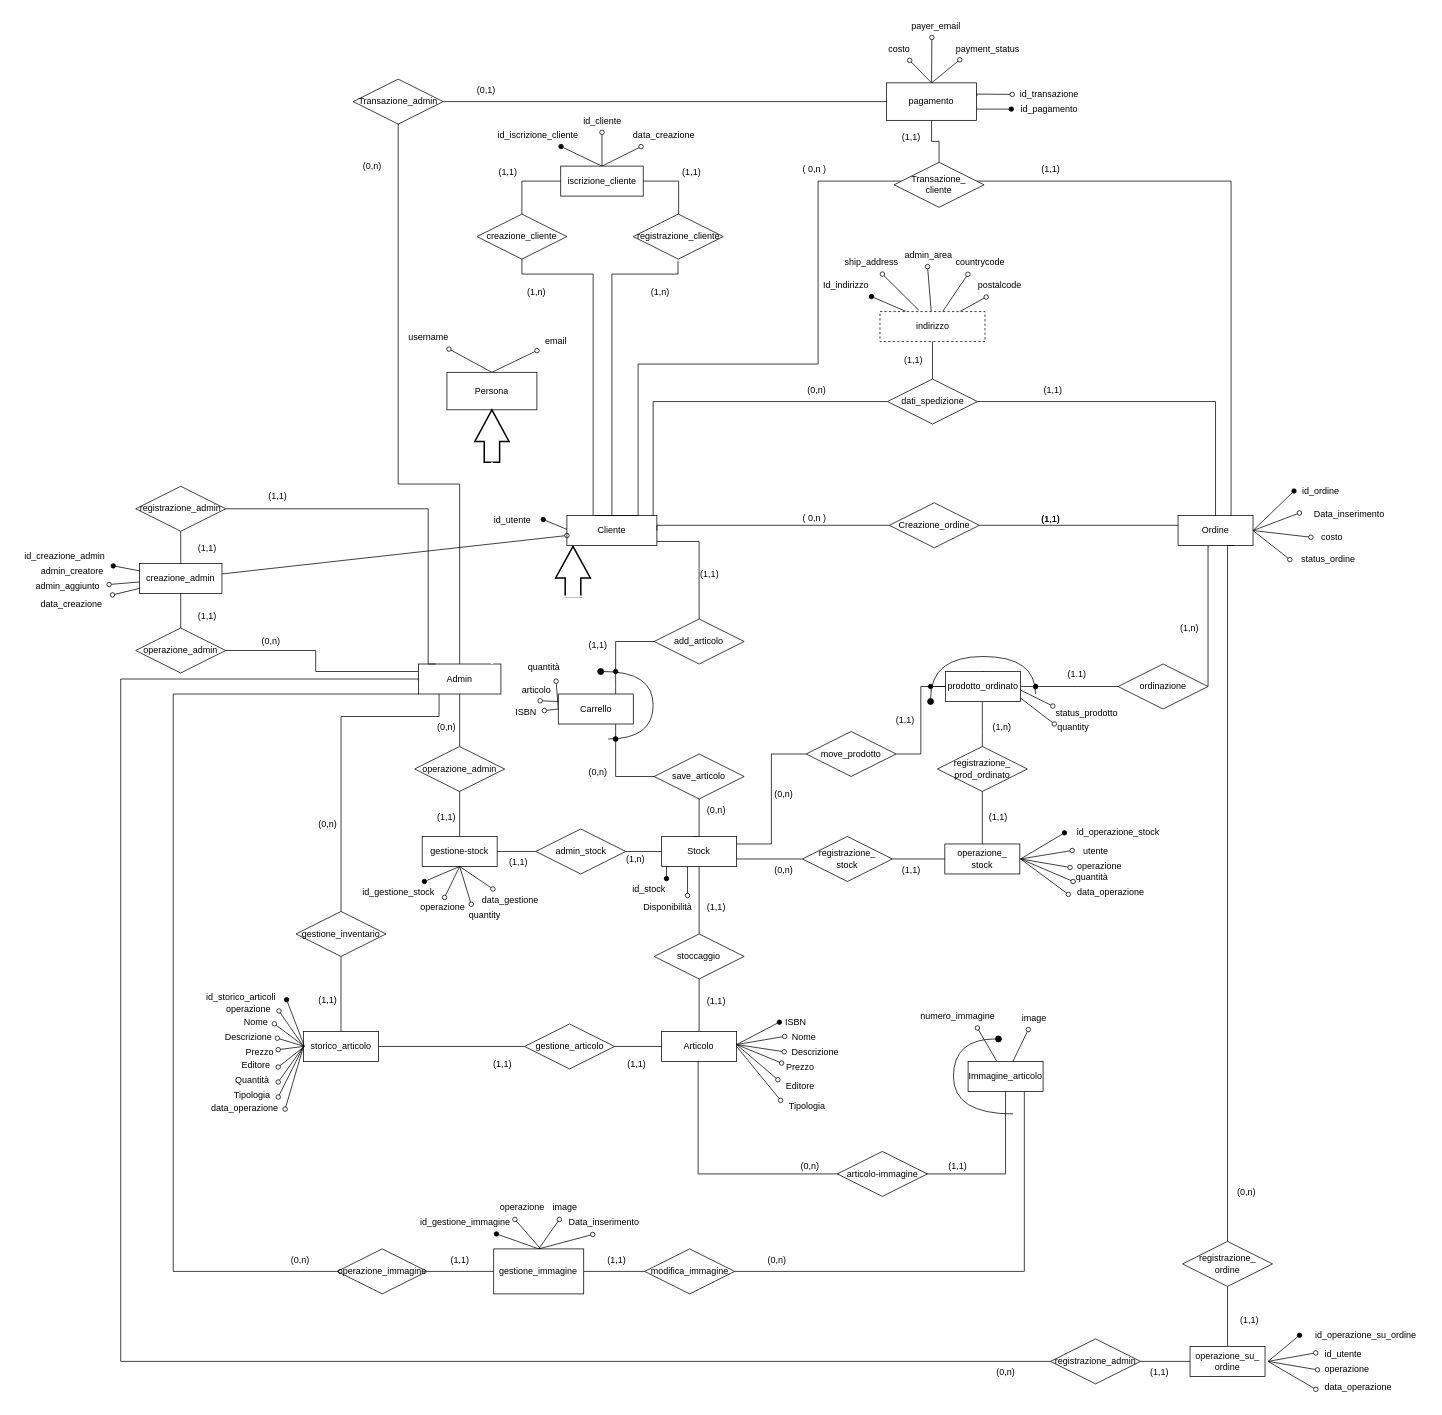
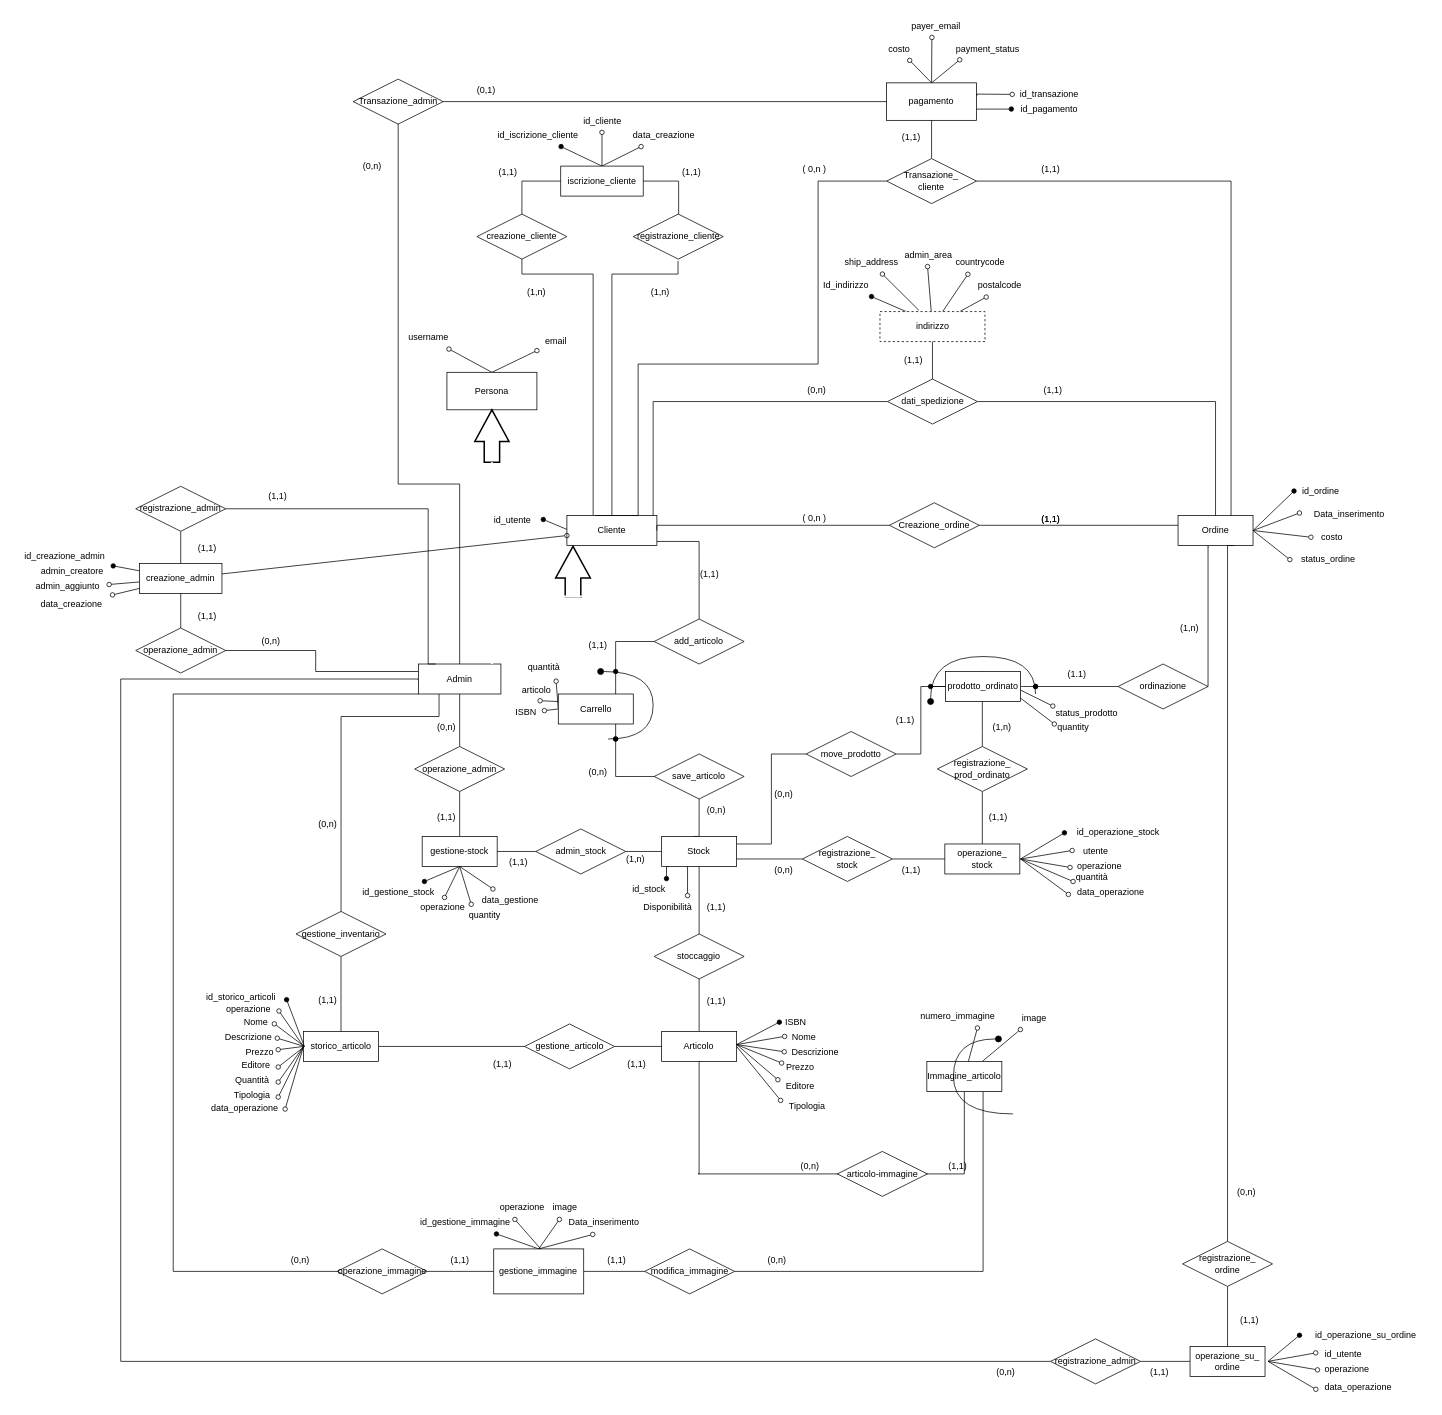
(939, 185) -> (931, 181)
(1005, 1077) -> (964, 1077)
